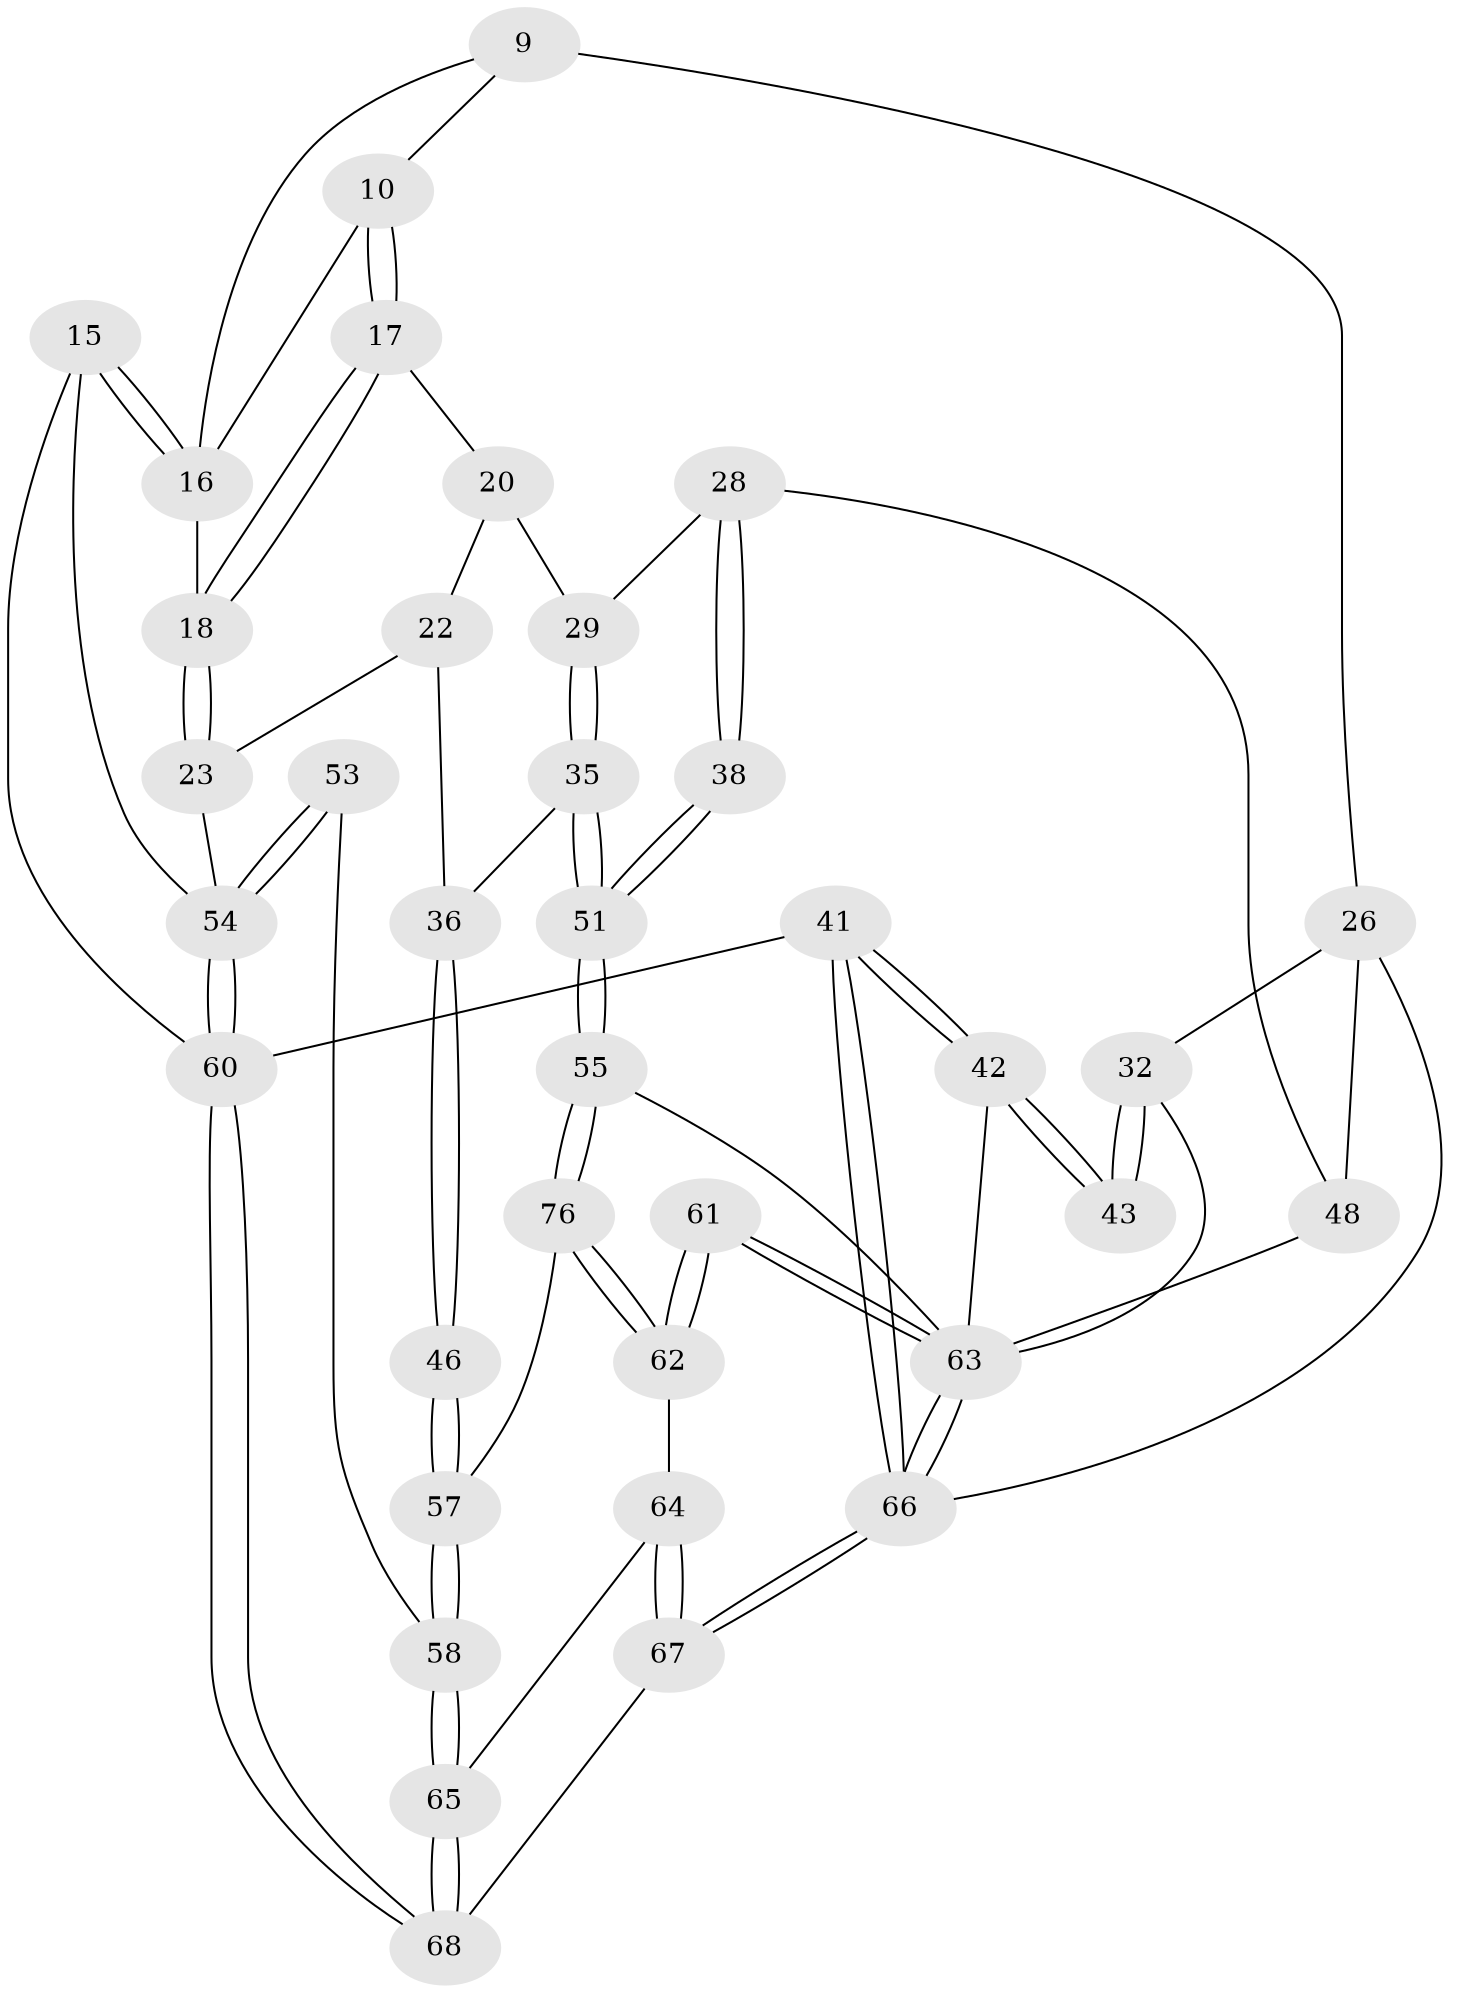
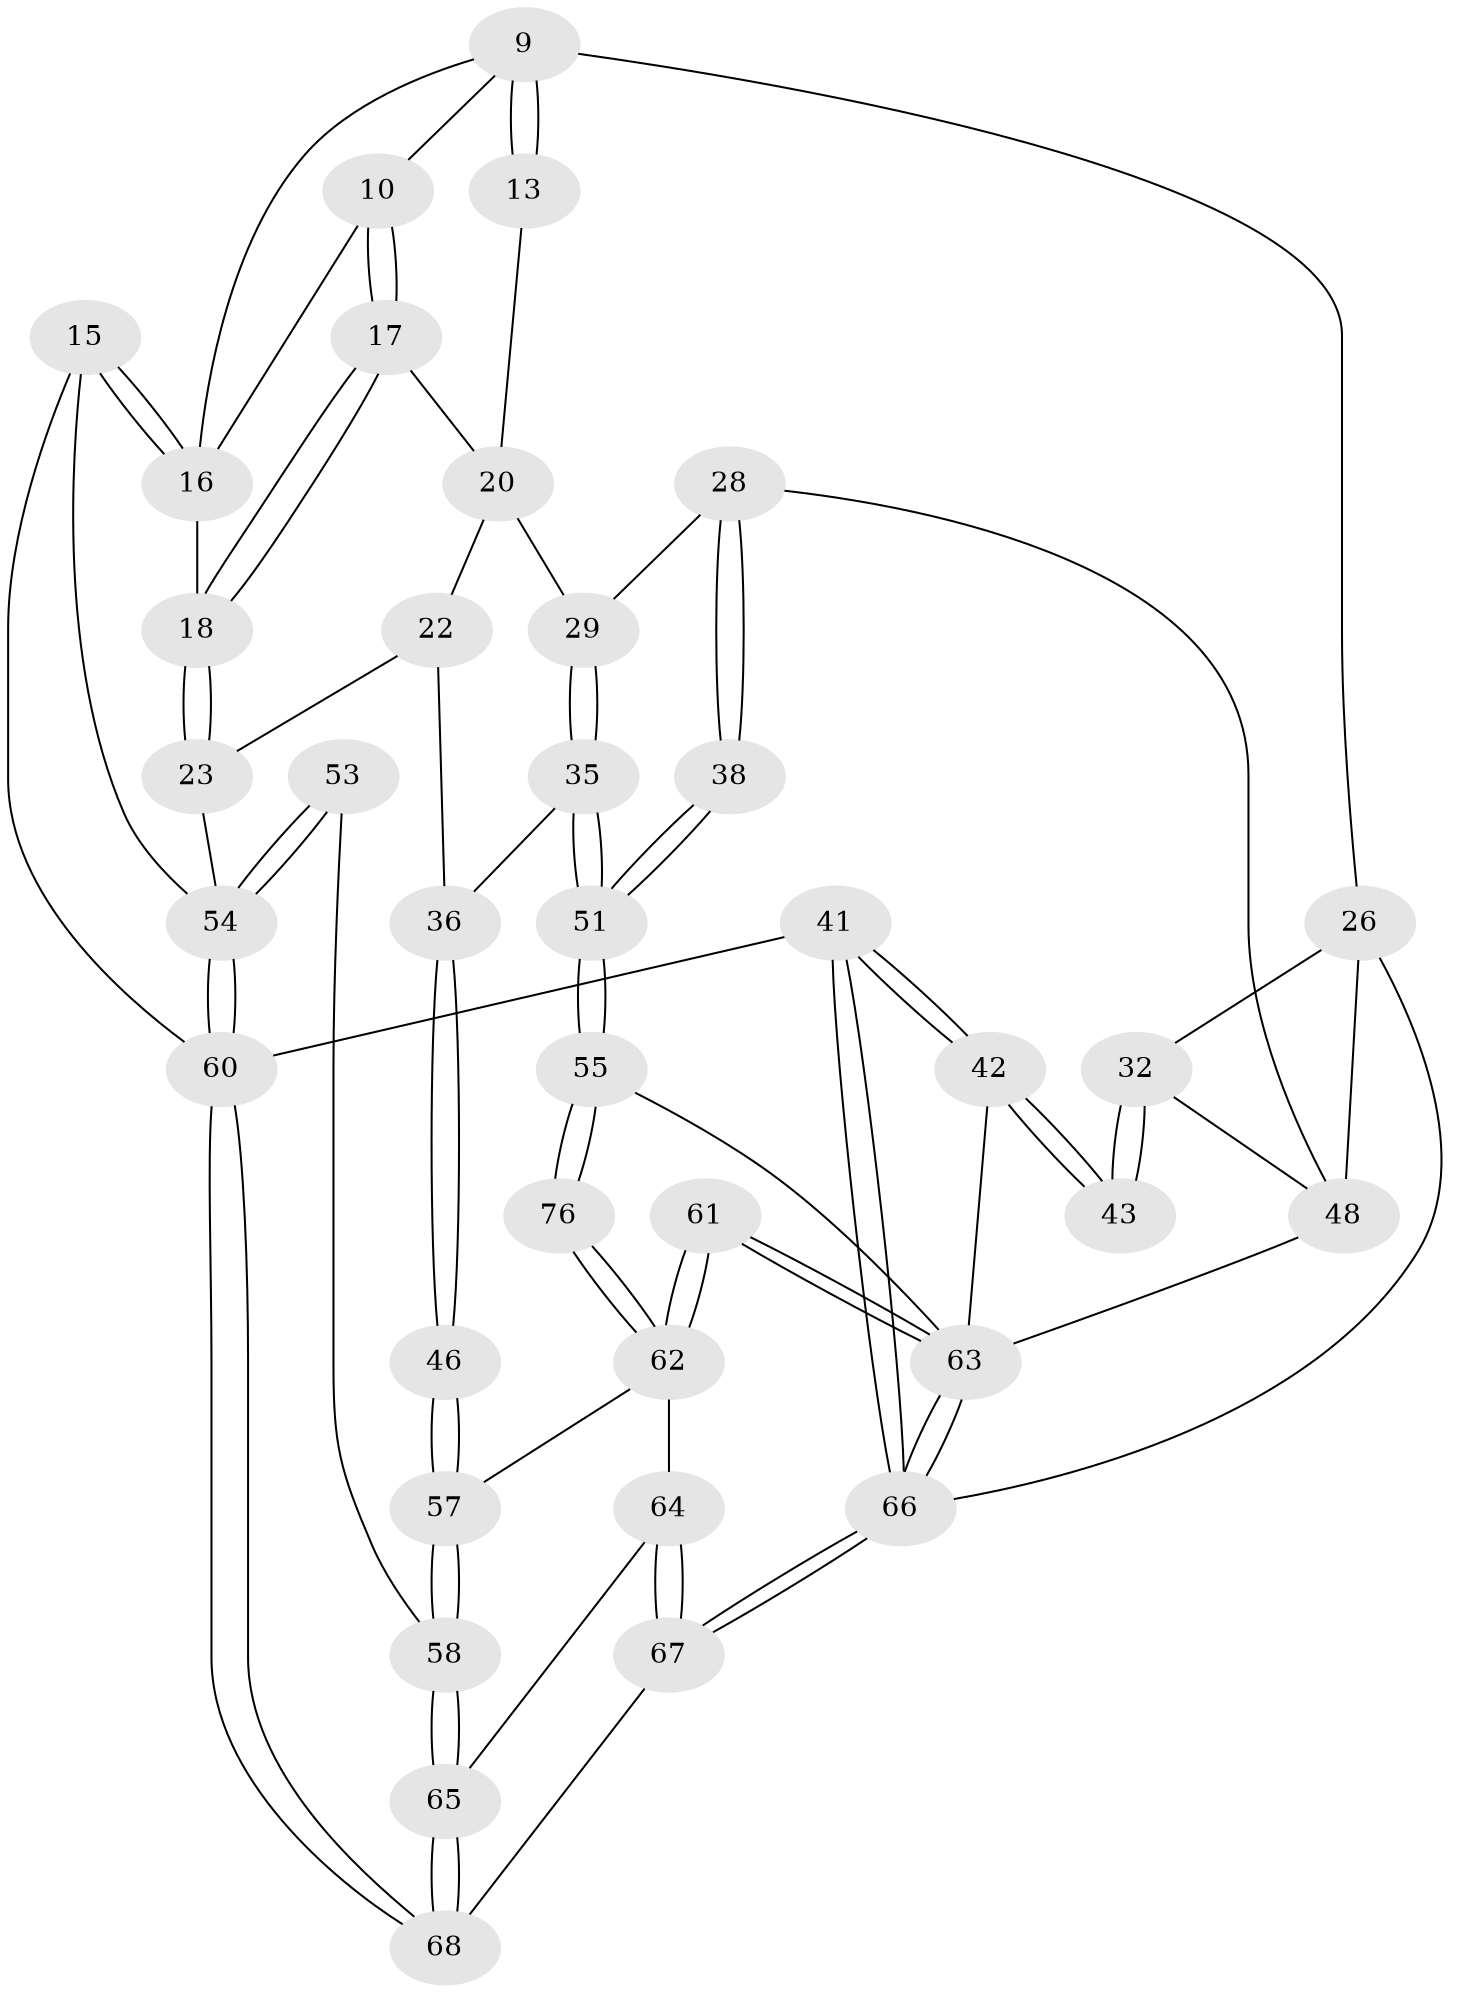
none -> (525, 191)
(1180, 1270) -> (1240, 1143)
(529, 1370) -> (557, 1436)
